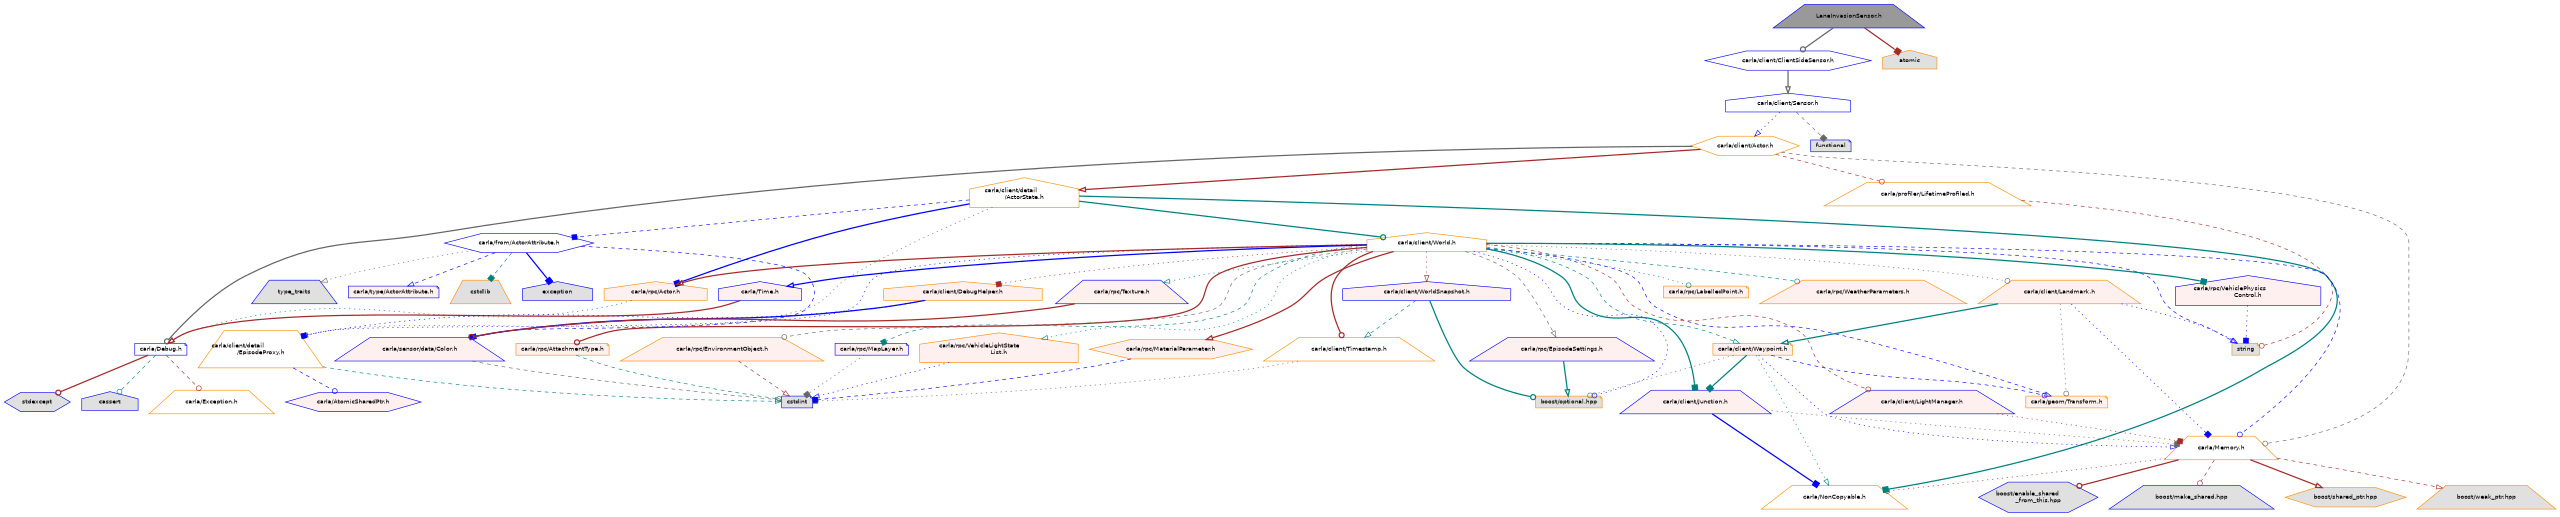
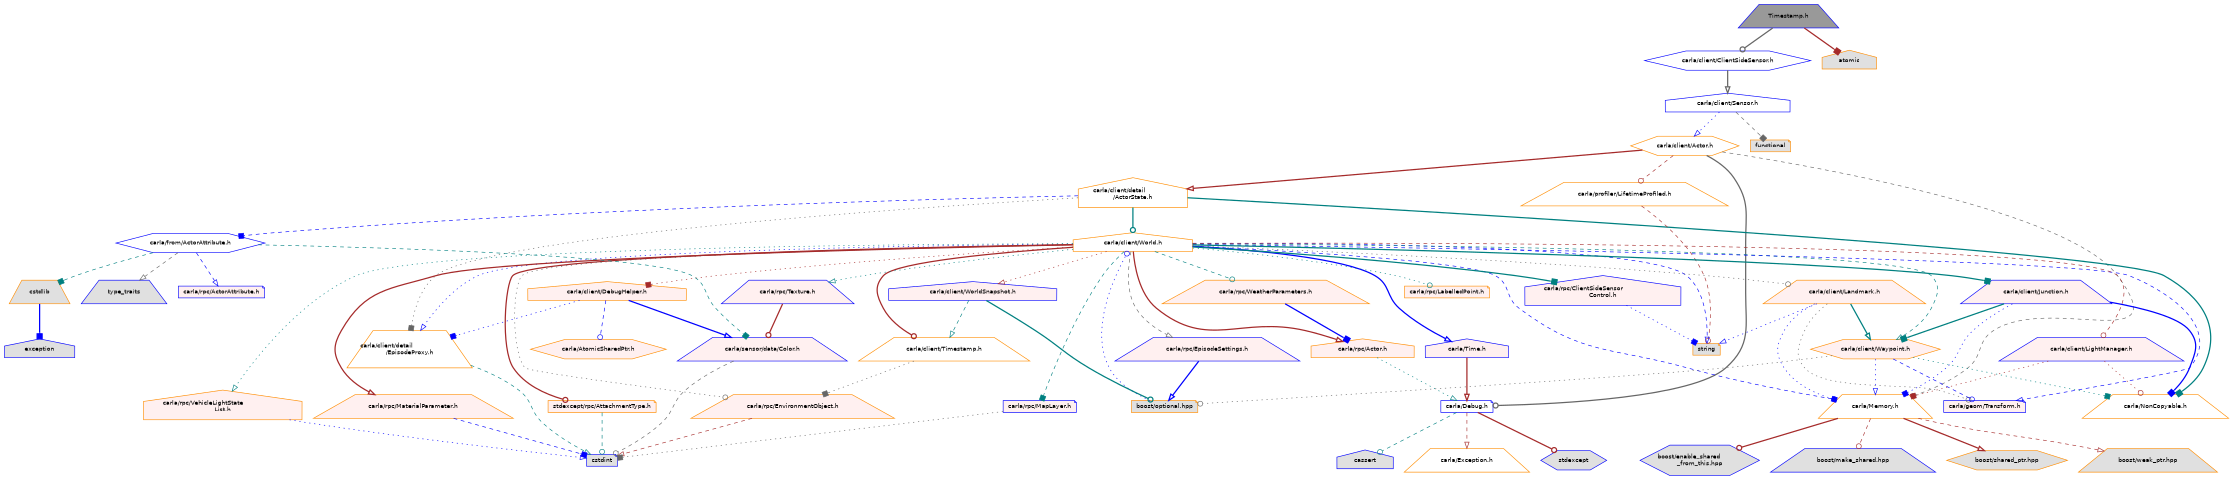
(1849, 16) -> (1788, 16)
(1831, 146) -> (1770, 146)
(823, 236) -> (1314, 321)
(399, 263) -> (161, 265)
(537, 265) -> (40, 318)
(394, 292) -> (222, 292)
(2248, 292) -> (1603, 292)
(813, 299) -> (489, 253)
(1178, 316) -> (516, 294)
(1590, 316) -> (1102, 337)
(563, 349) -> (602, 407)
(1171, 349) -> (413, 407)
(1753, 349) -> (1875, 349)
(1730, 370) -> (1956, 321)
(181, 371) -> (1467, 427)
(1565, 375) -> (1186, 378)
(313, 379) -> (603, 318)
(623, 383) -> (674, 405)
(1059, 388) -> (871, 377)
(353, 402) -> (598, 349)
(2067, 402) -> (1985, 407)
(1792, 417) -> (2008, 376)
(1970, 428) -> (1960, 348)
(2028, 475) -> (2122, 376)
